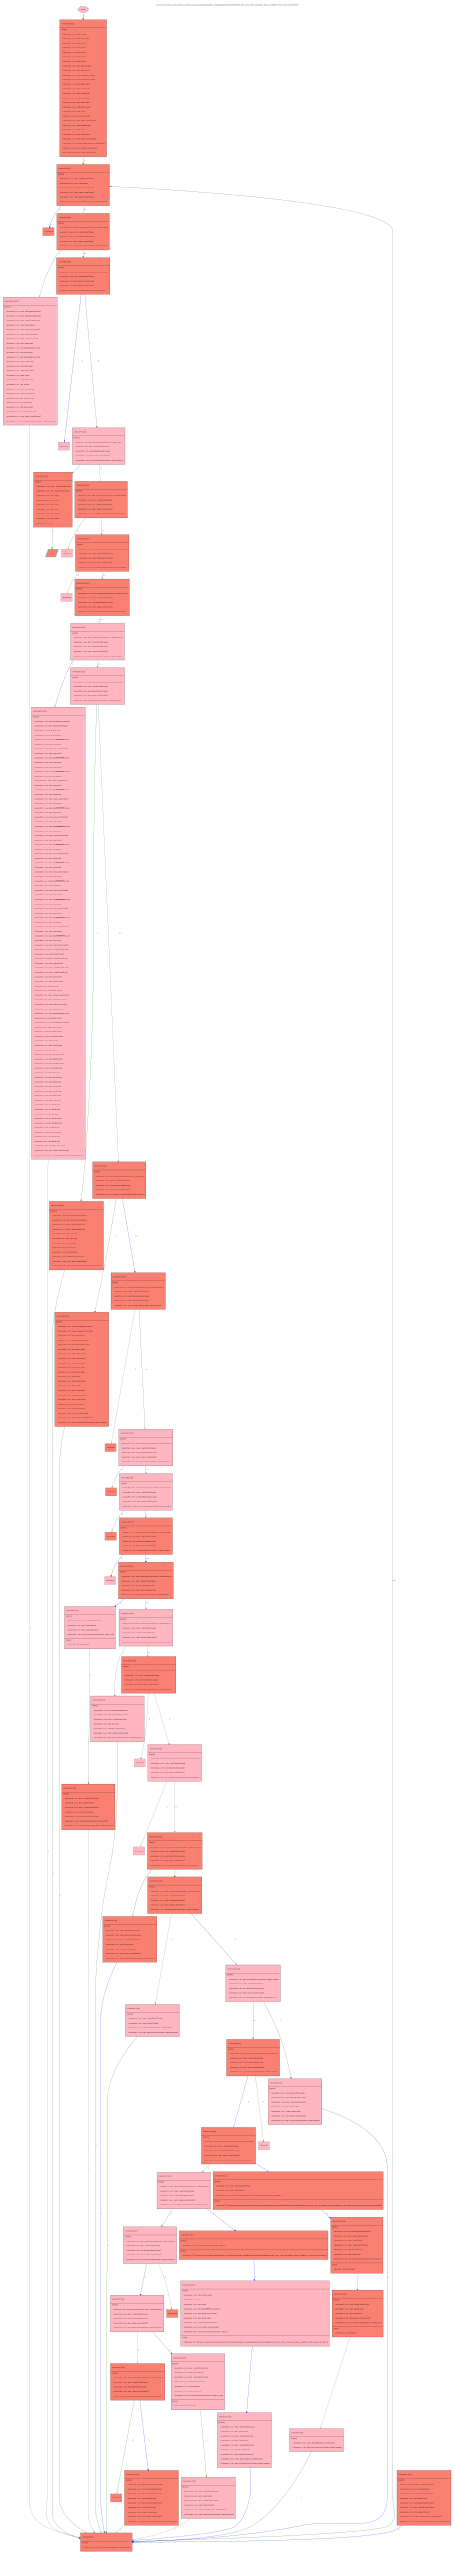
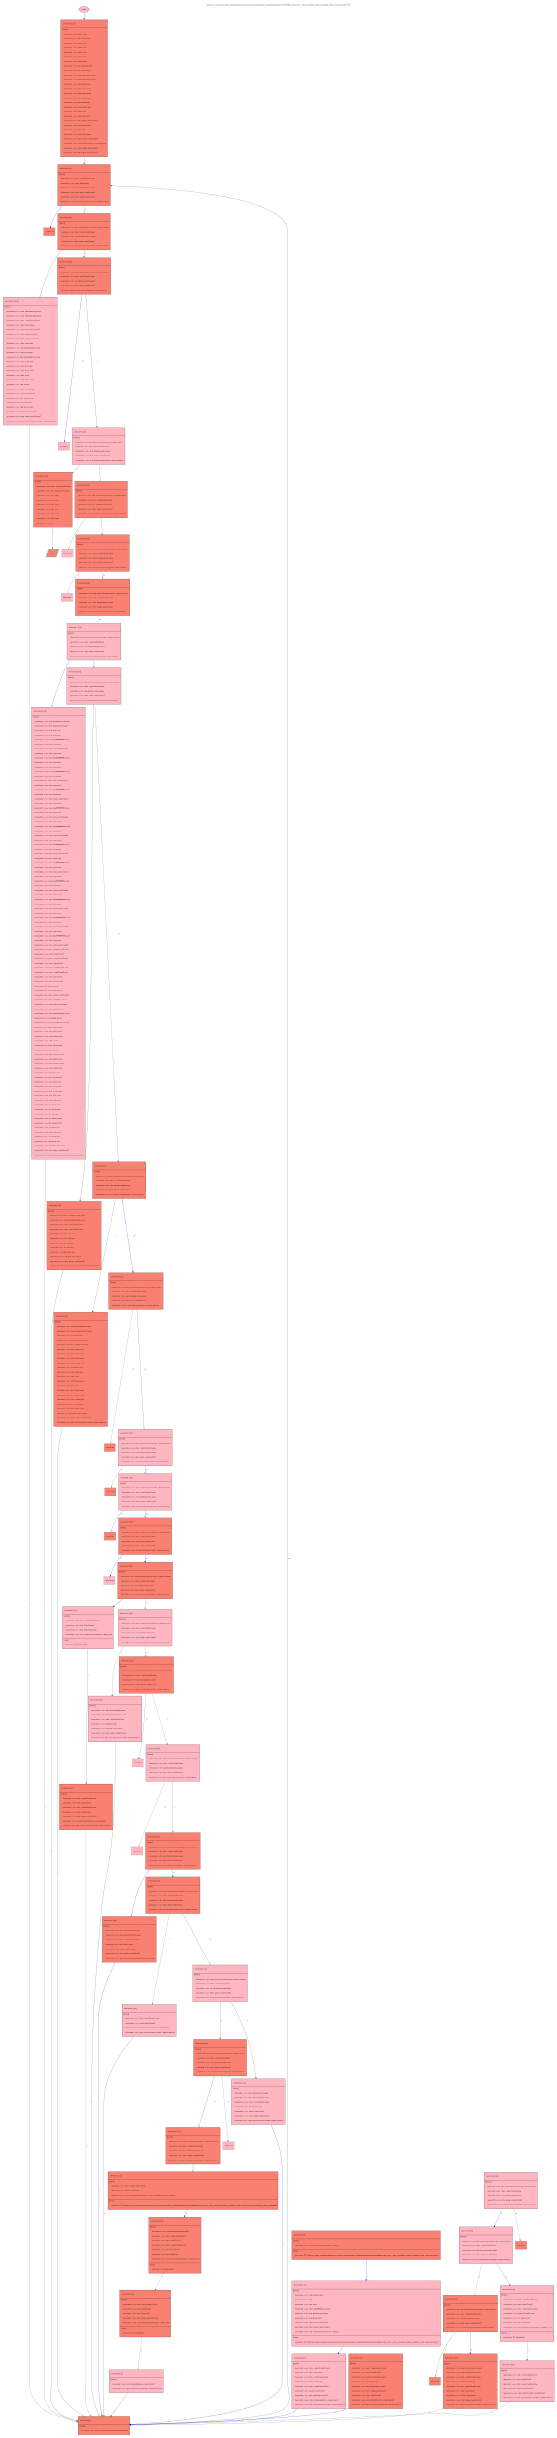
(213, 1939) -> (196, 1939)
(184, 2191) -> none
